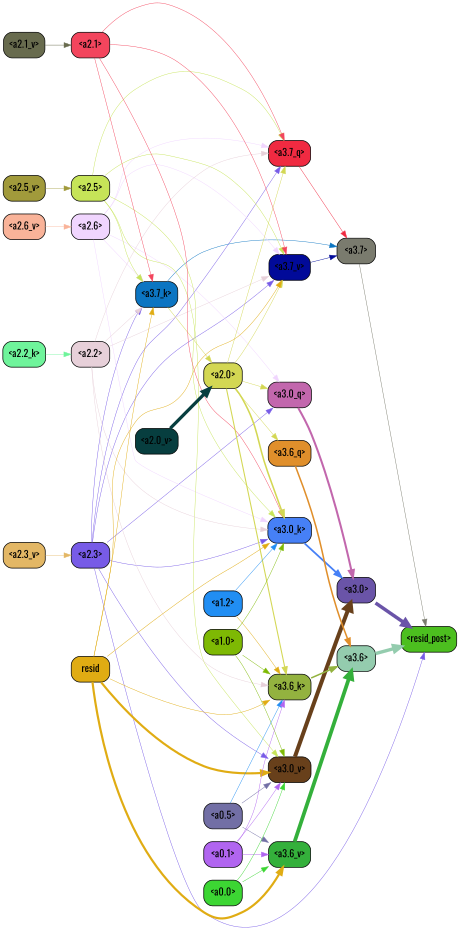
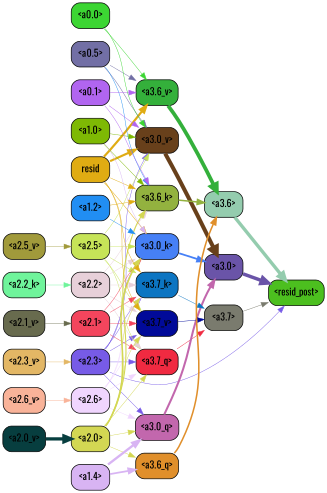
(183, 326) -> (122, 365)
none -> (90, 477)
(262, 591) -> (125, 190)
